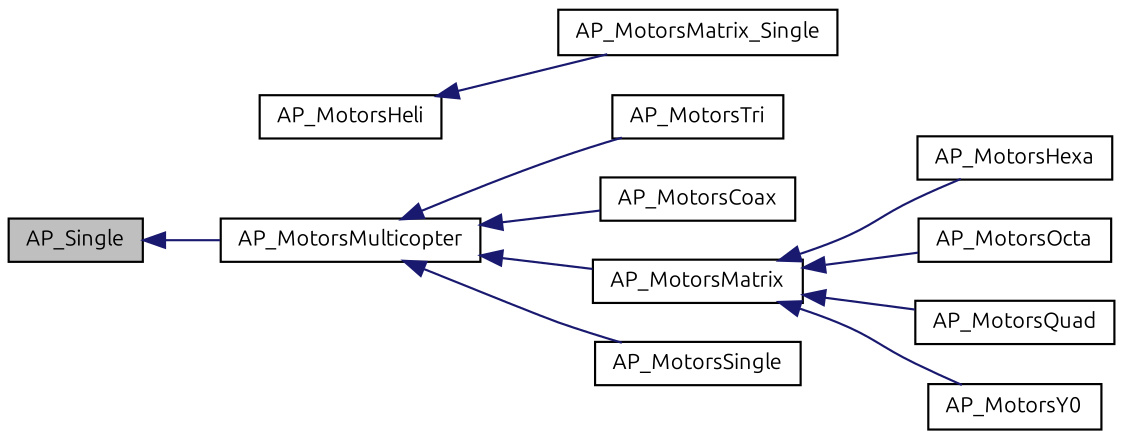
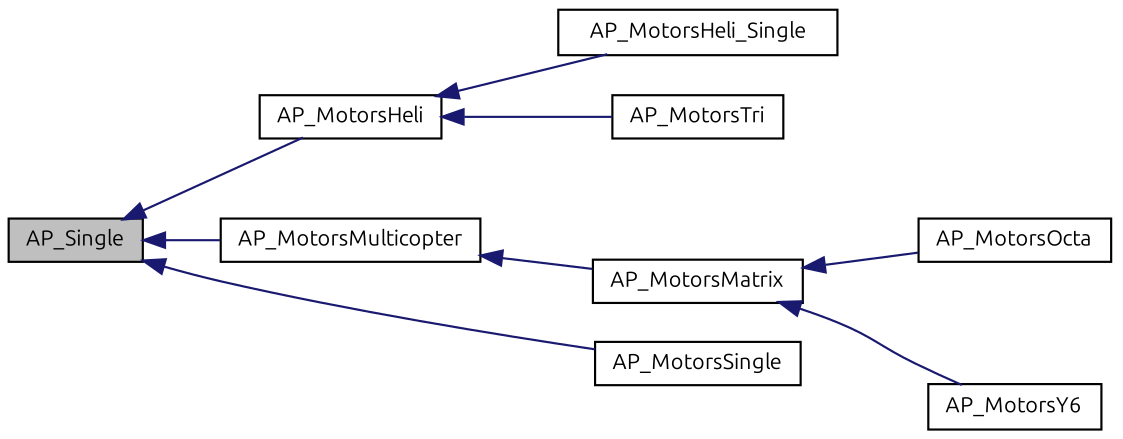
(698, 32) -> (698, 32)
(1015, 158) -> none
(521, 172) -> (538, 117)
none -> (223, 174)
(698, 199) -> none
(522, 308) -> (378, 314)
(1015, 322) -> none
(1015, 407) -> (1015, 407)
